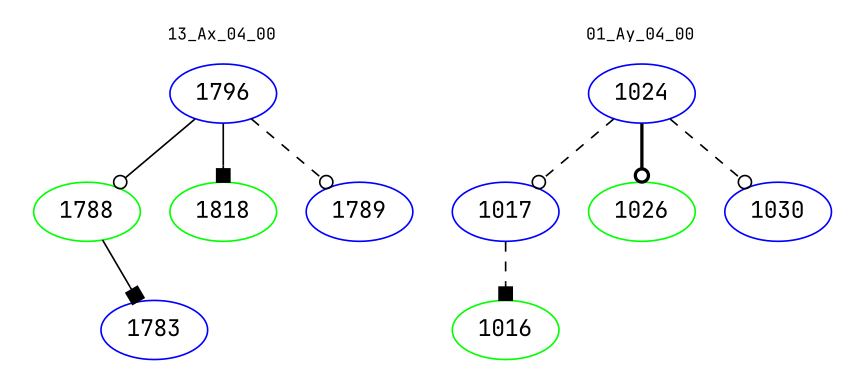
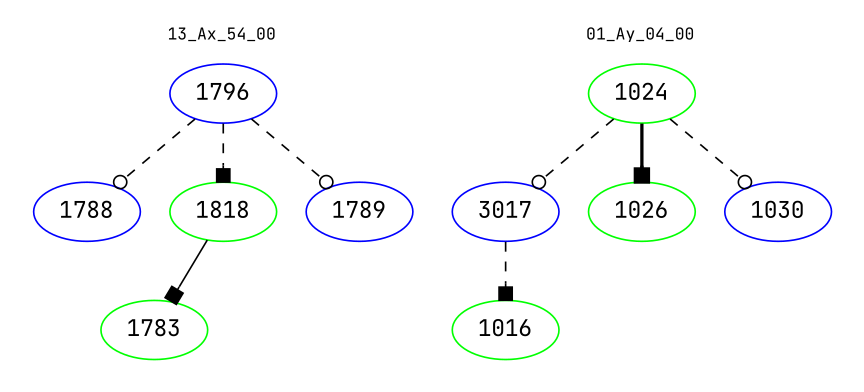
(222, 35) -> (222, 35)
(642, 94) -> (642, 94)
(223, 145) -> (223, 145)
(642, 146) -> (642, 146)
(160, 148) -> (160, 148)
(87, 212) -> (87, 212)
(506, 212) -> (506, 212)
(116, 263) -> (193, 263)
(154, 330) -> (154, 330)
